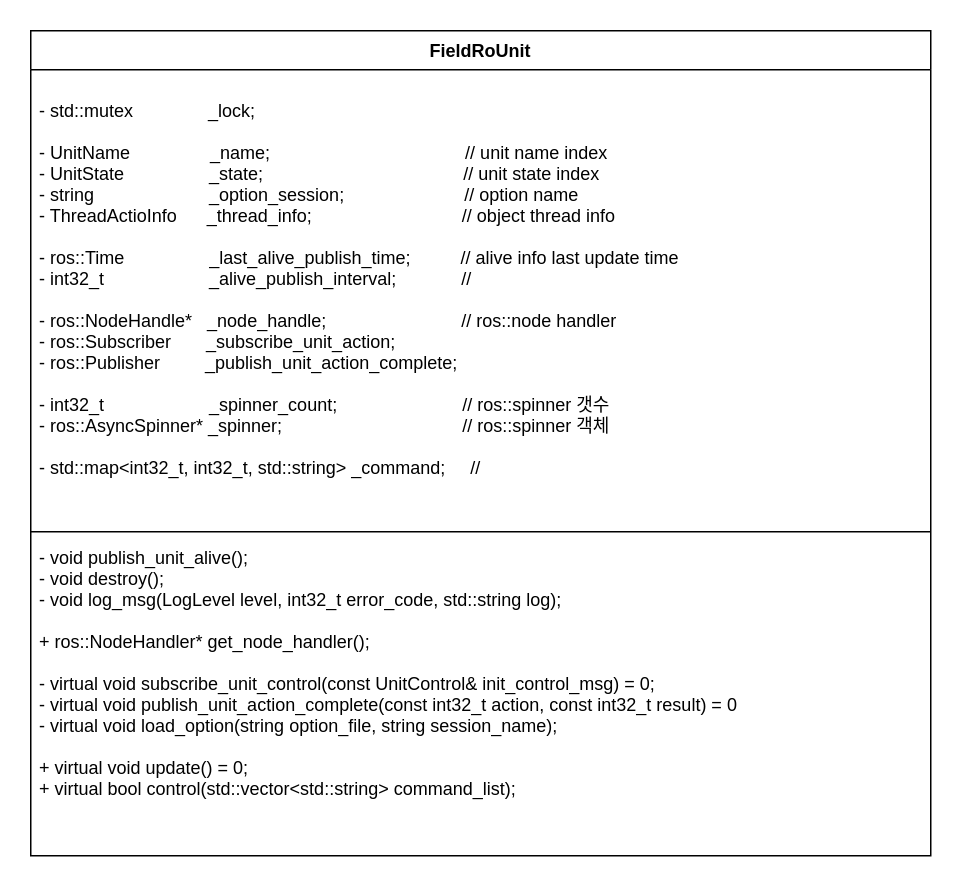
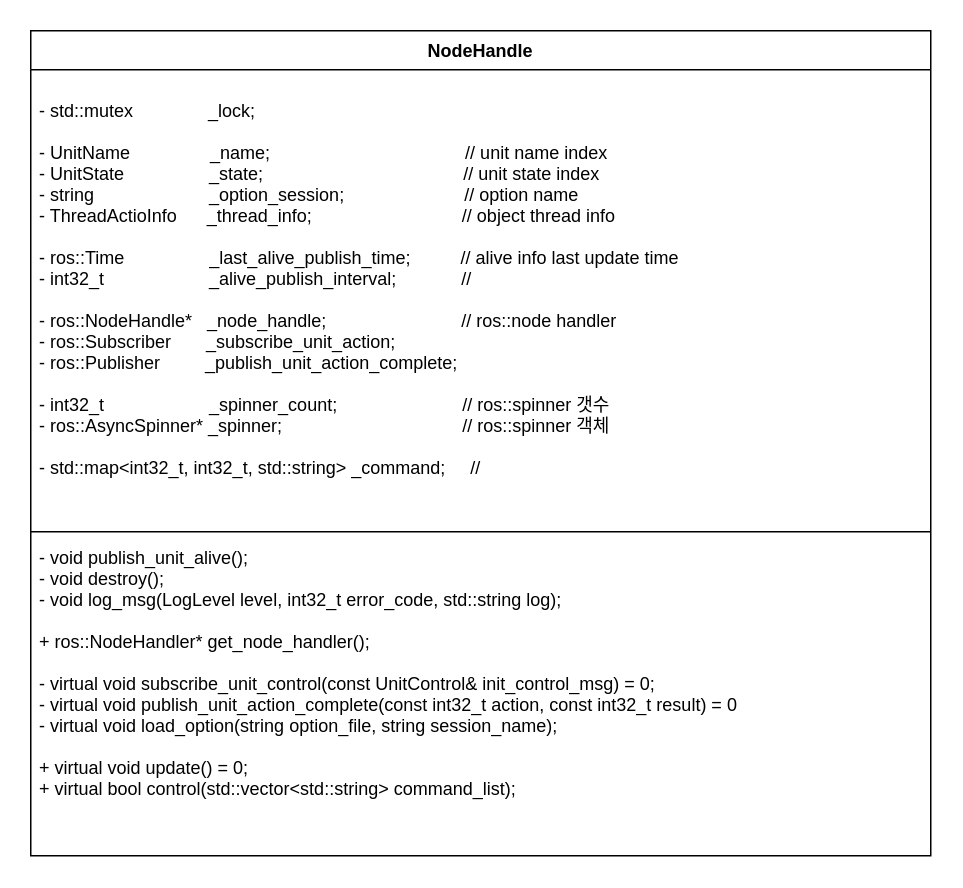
(480, 51) -> (480, 51)
